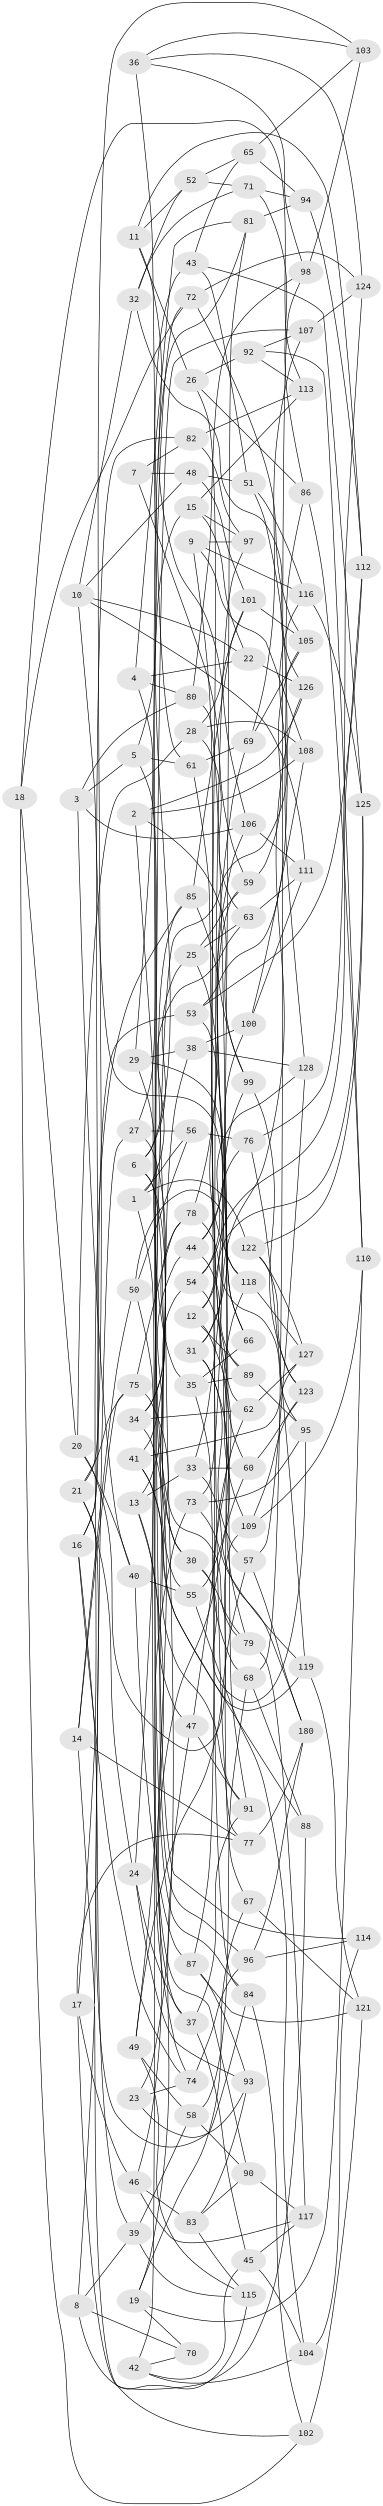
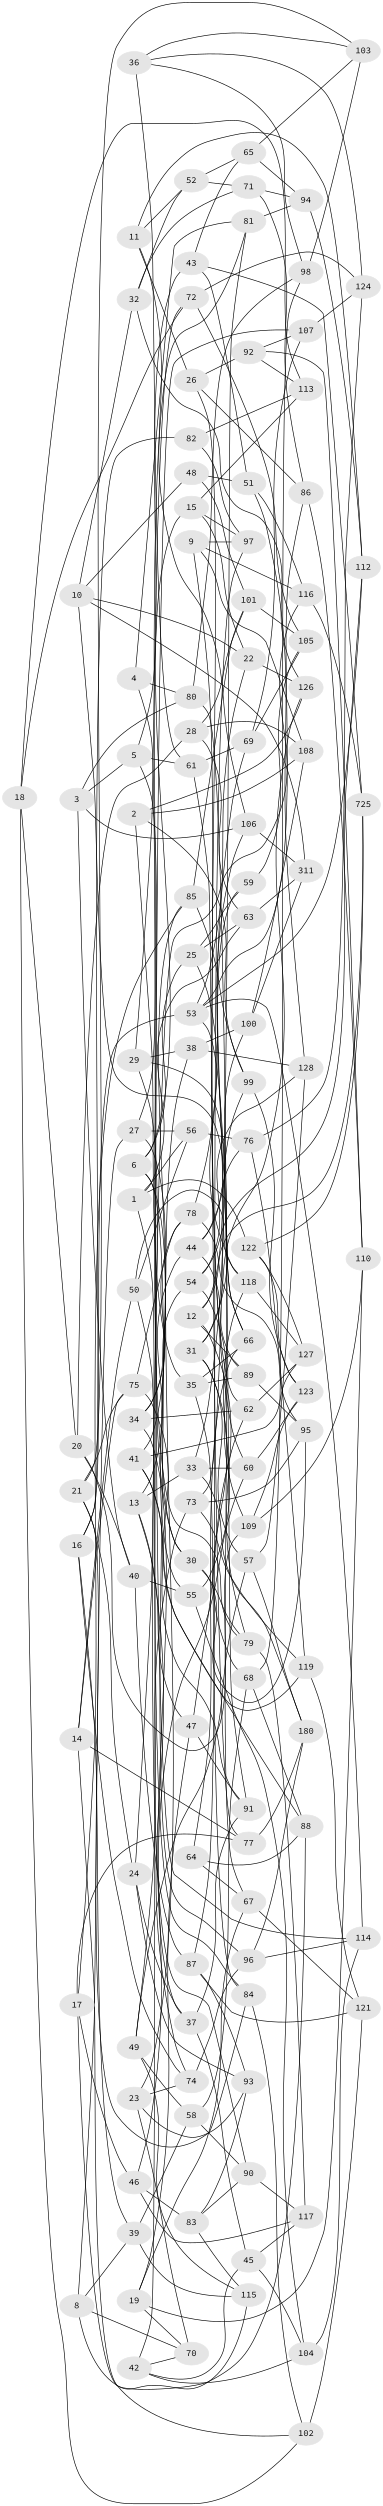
(134, 473) -> none
(191, 669) -> (223, 837)
(363, 805) -> (363, 805)
(306, 871) -> (306, 871)
none -> (331, 1408)
none -> (191, 1857)
none -> (165, 2238)
